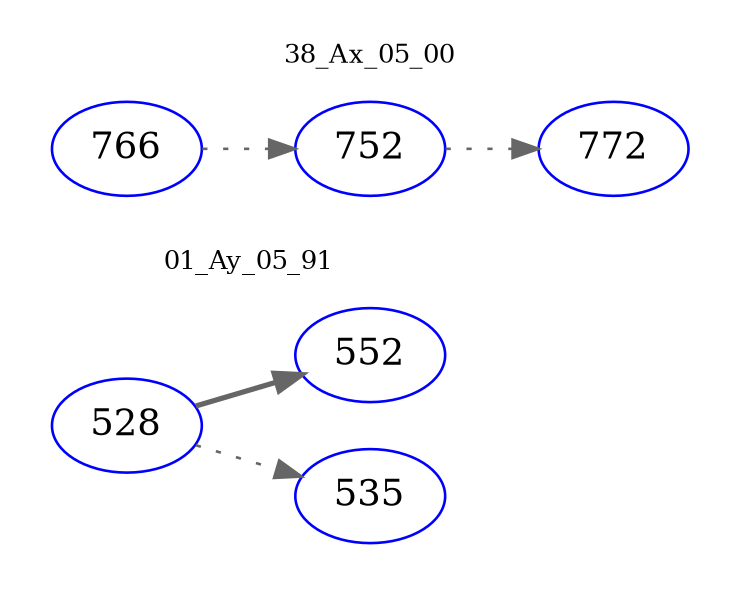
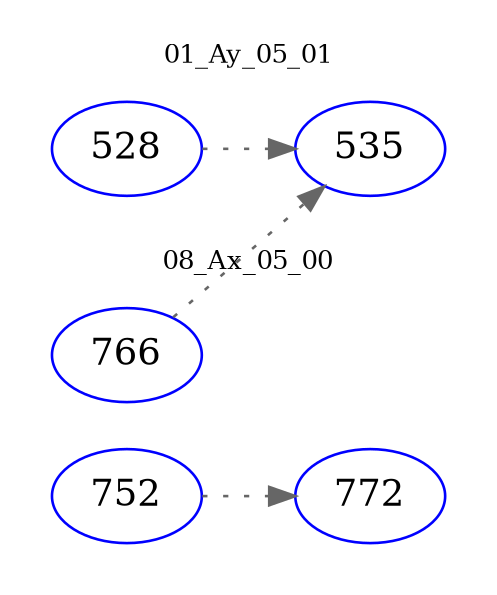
(370, 56) -> (249, 262)
(236, 149) -> (238, 261)
(249, 262) -> (249, 56)
(370, 355) -> none
